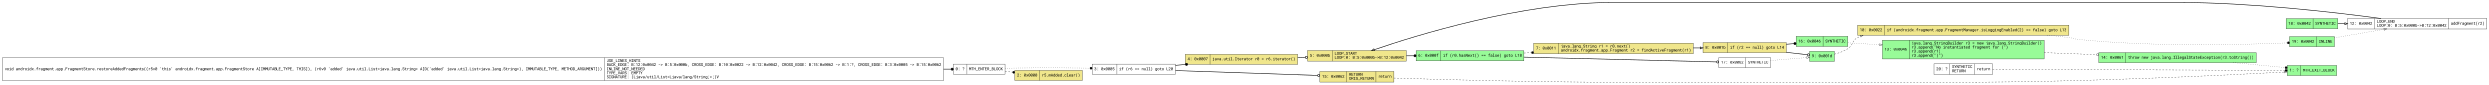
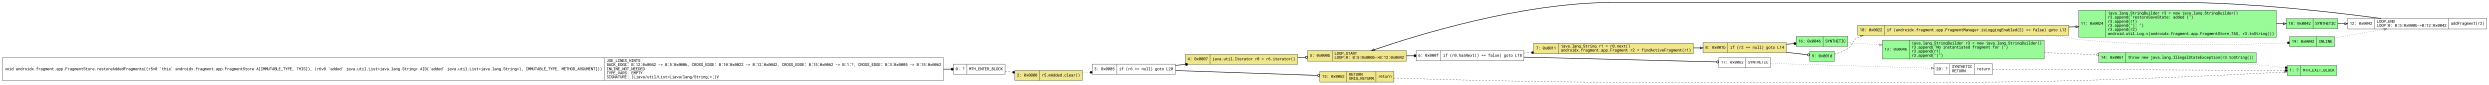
none -> (2178, 24)
(1470, 56) -> (1470, 56)
(1789, 59) -> (1851, 66)
(1047, 68) -> (1086, 73)
